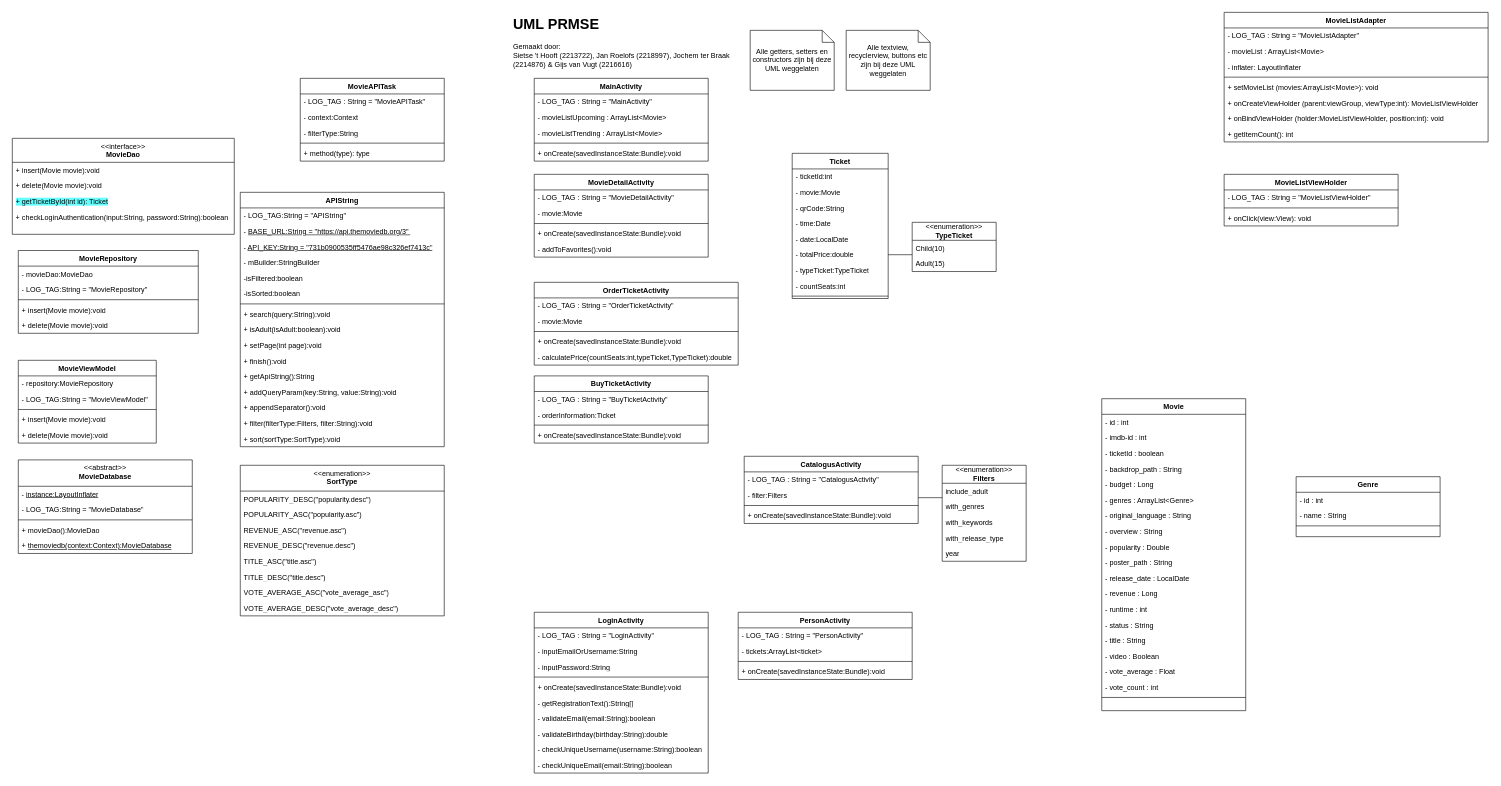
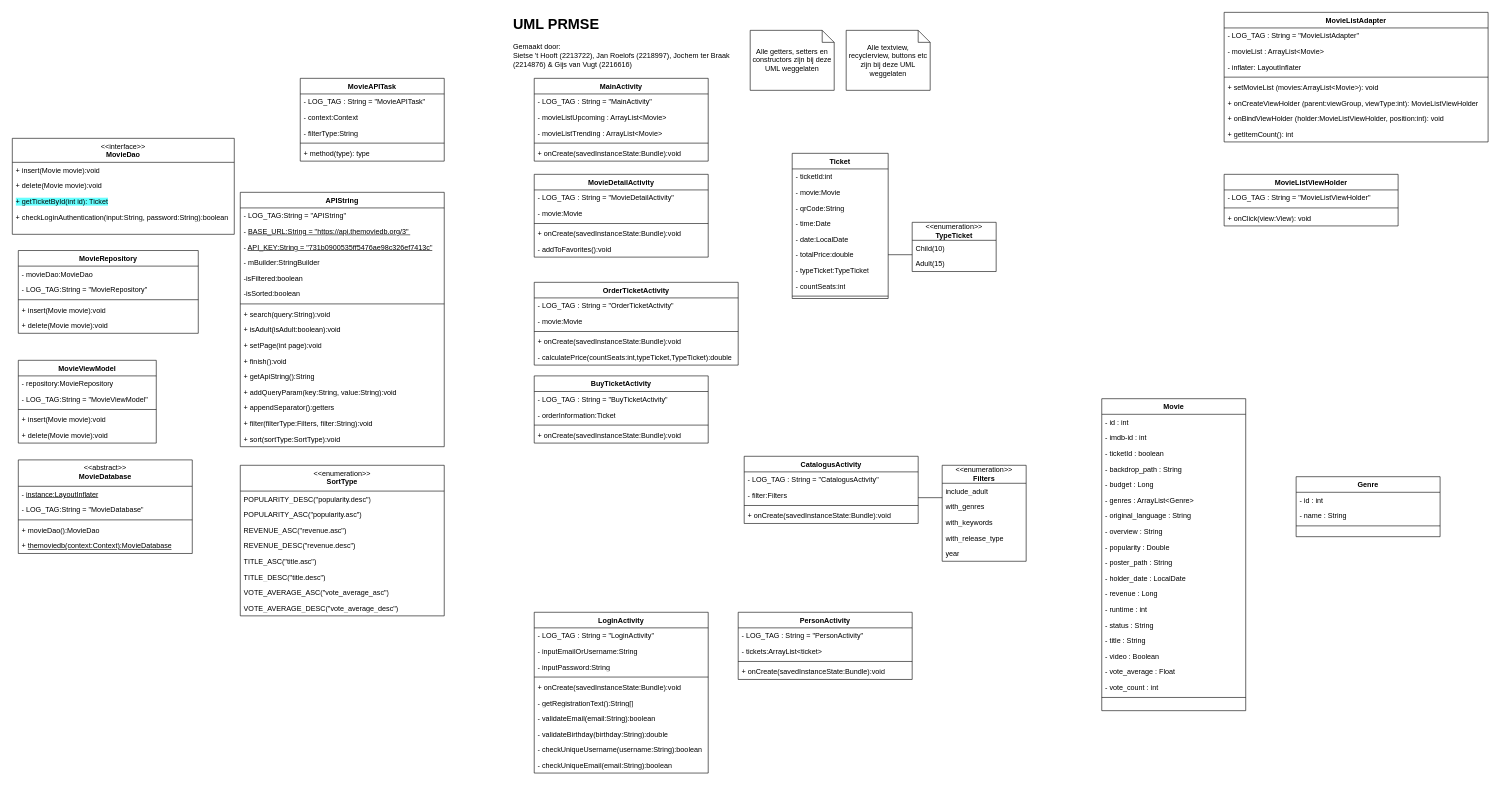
(289, 408) -> (296, 408)
(1153, 578) -> (1151, 578)
